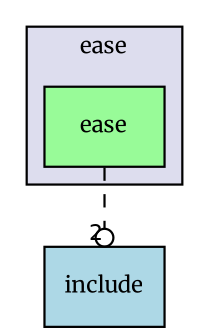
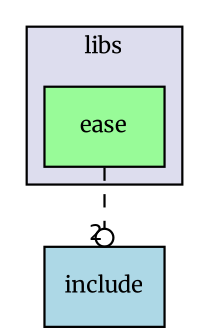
(105, 48) -> (105, 48)
